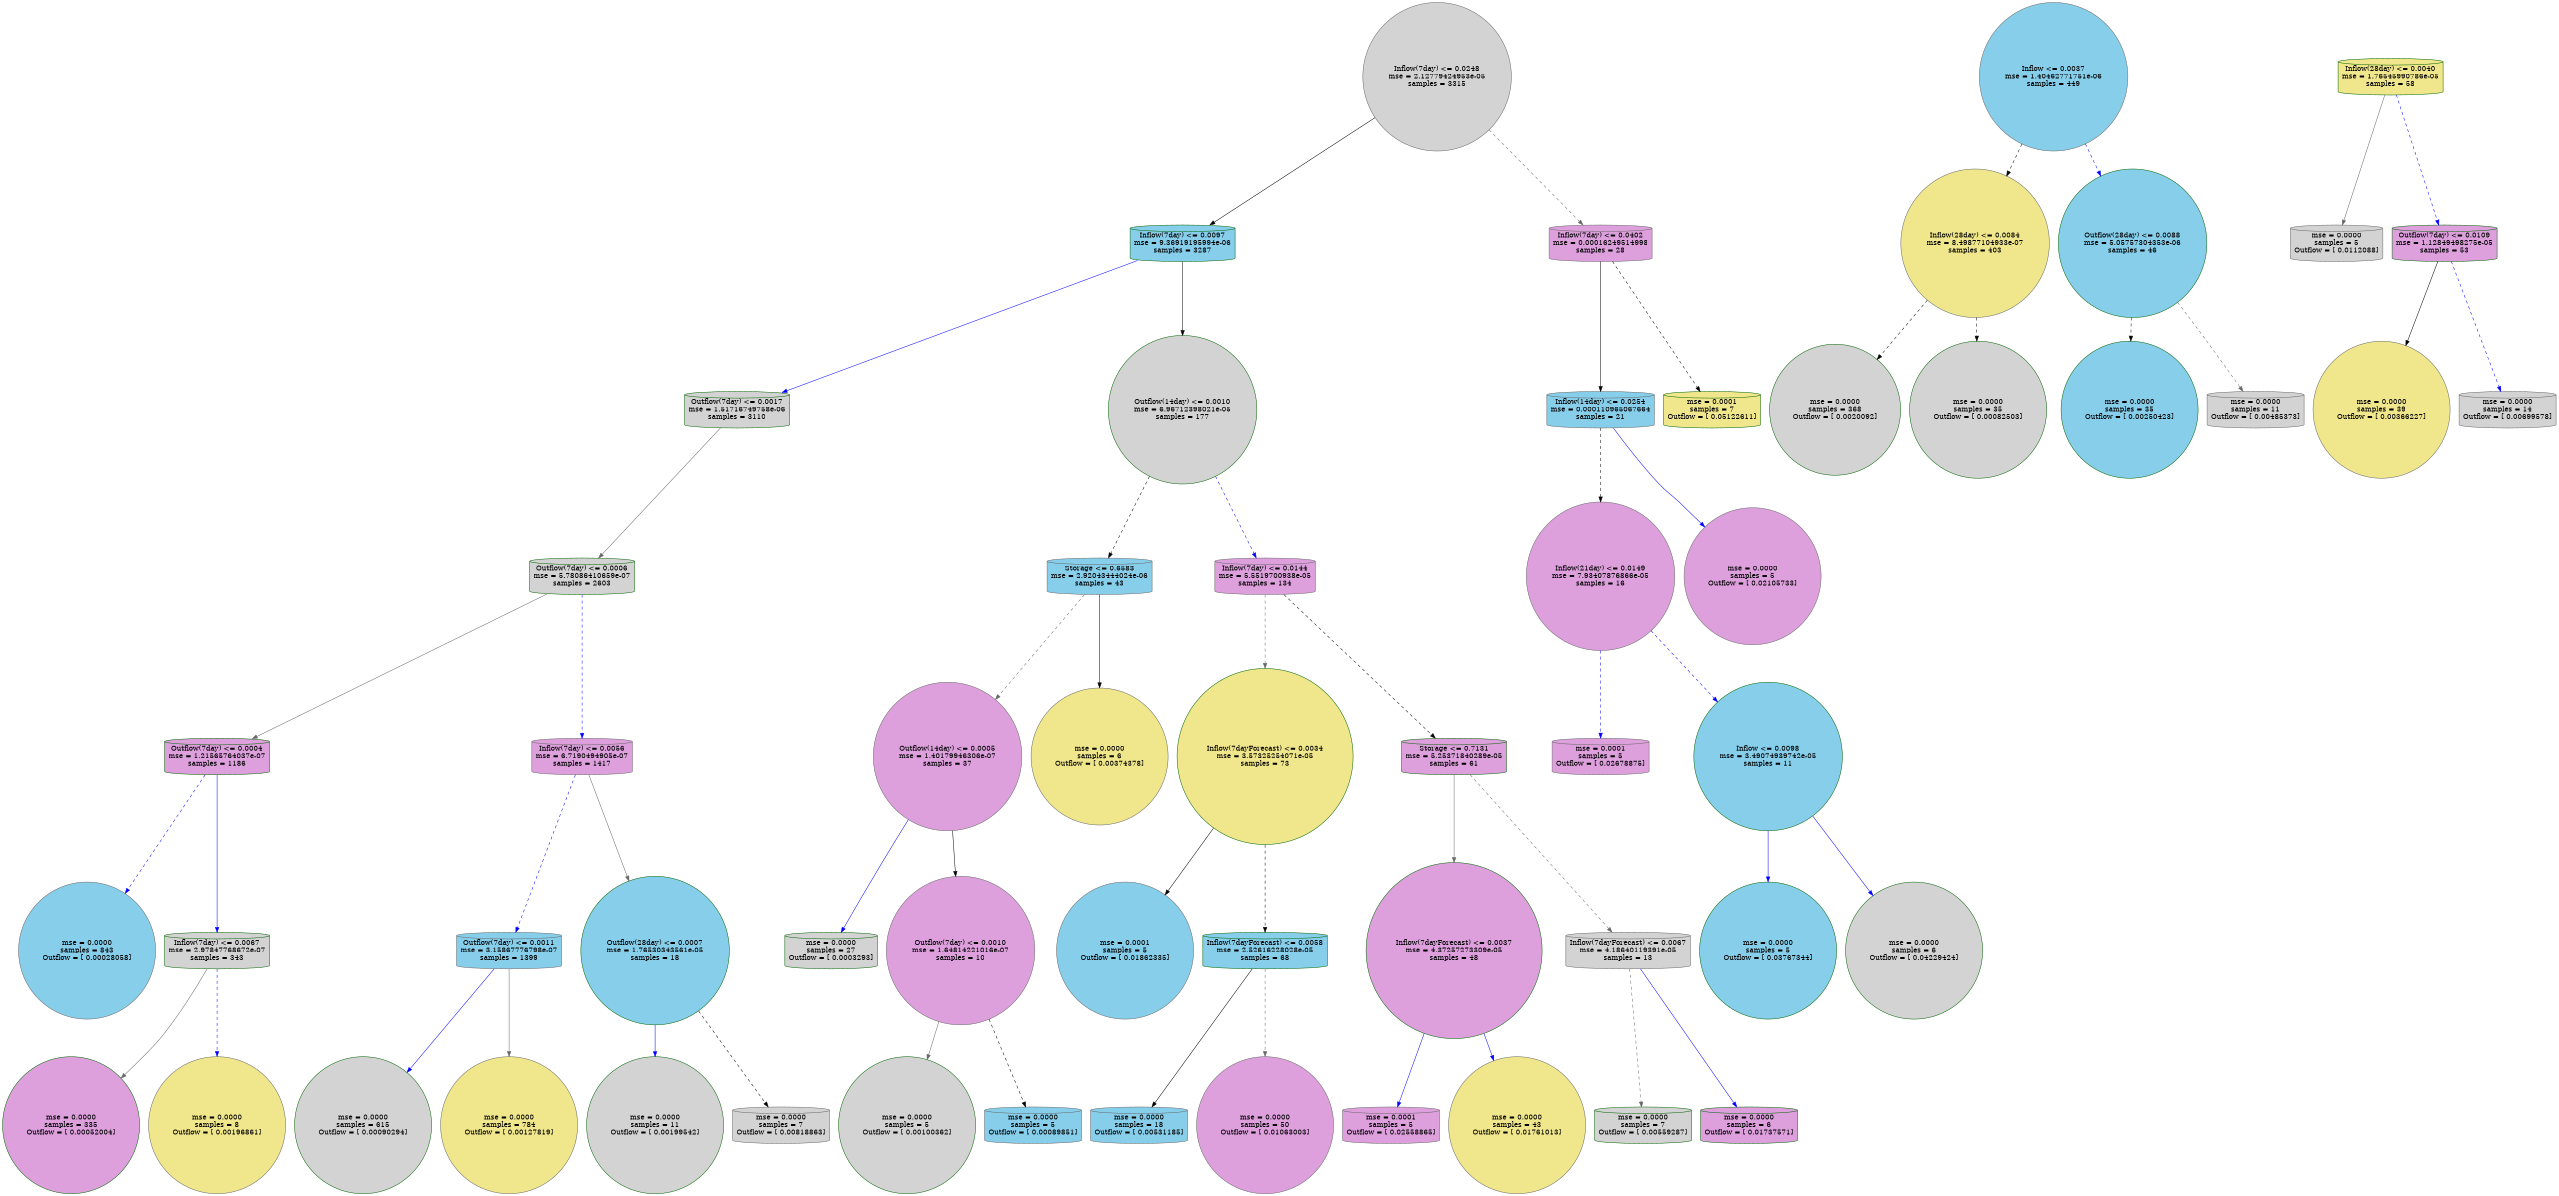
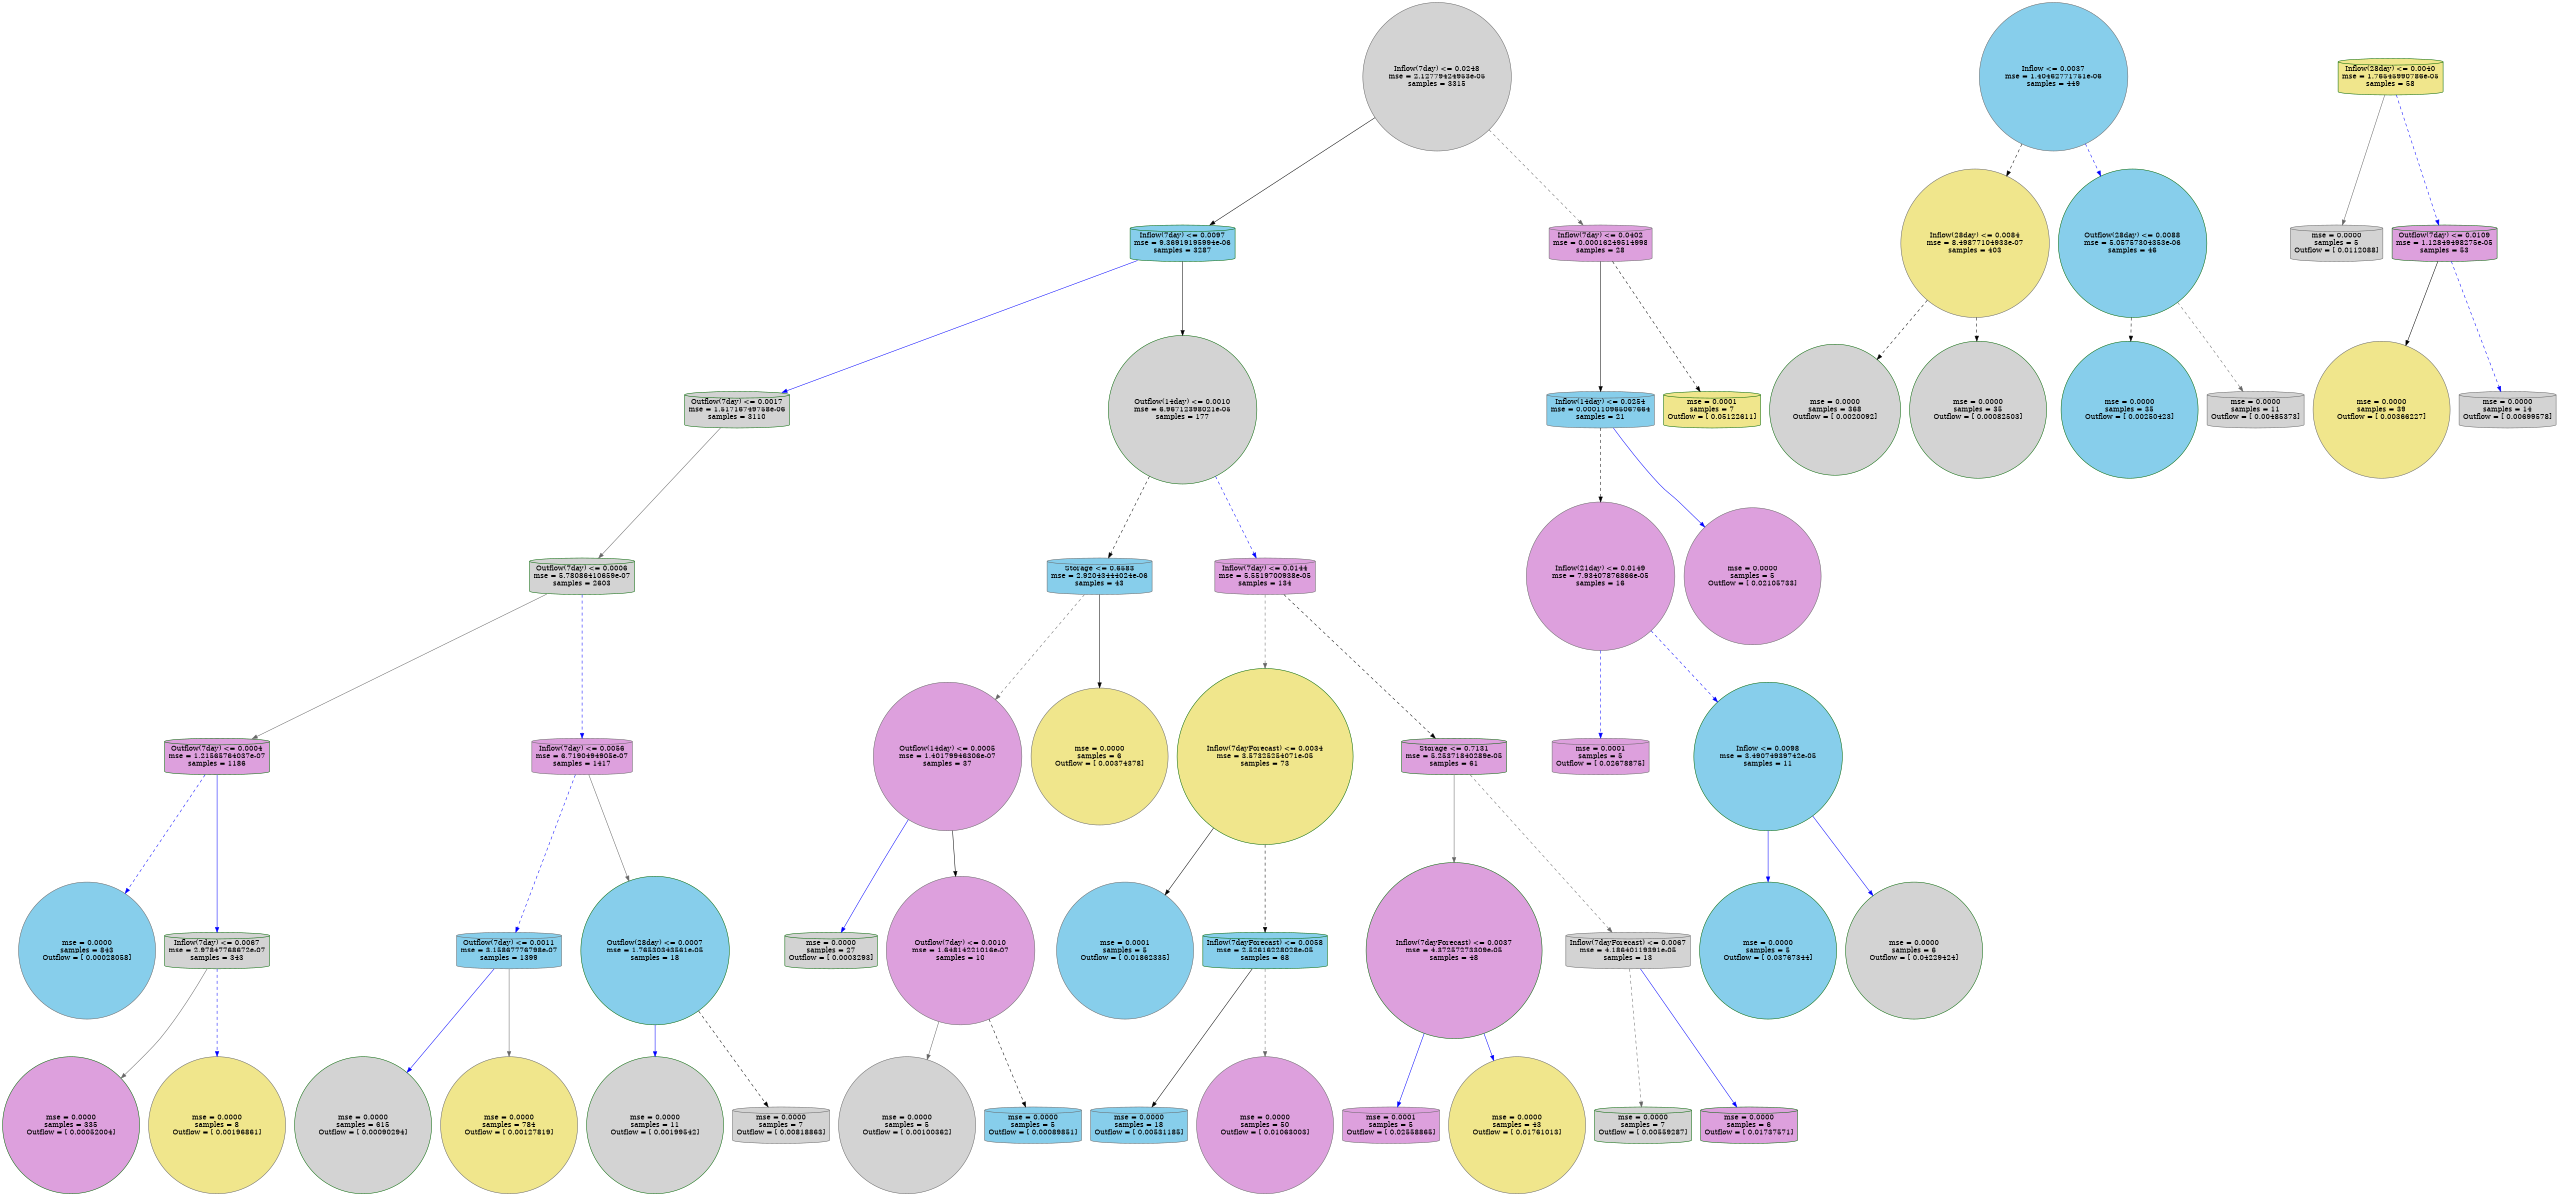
(907, 1125) -> (907, 1125)
